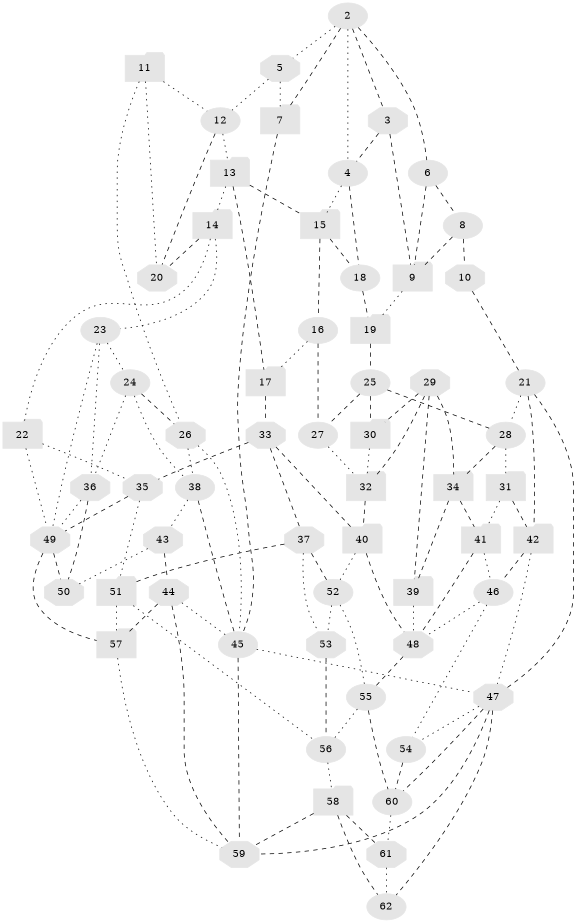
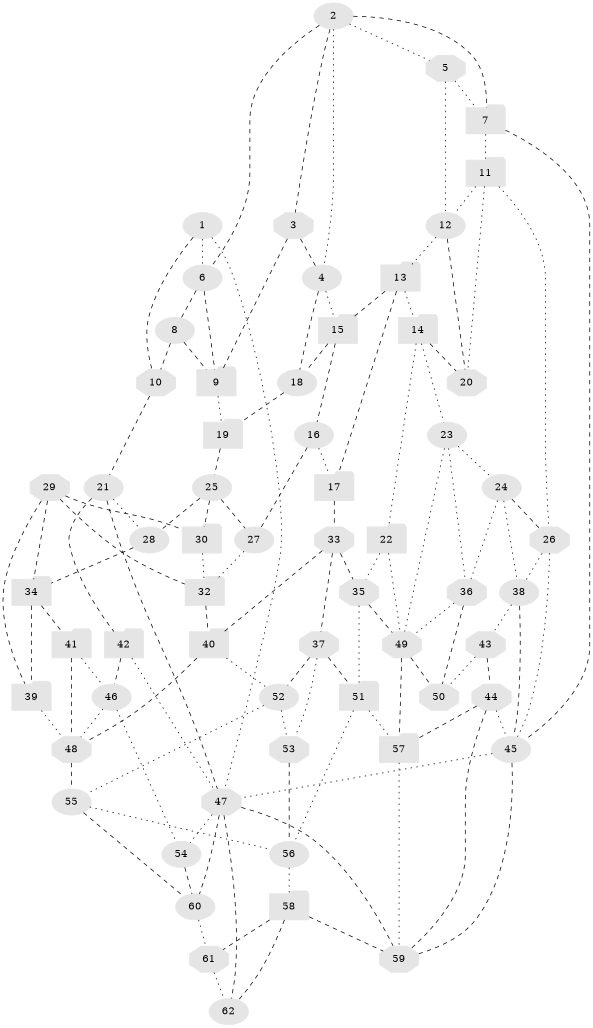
none -> (486, 147)
none -> (203, 226)
(506, 488) -> none
